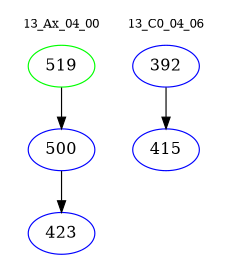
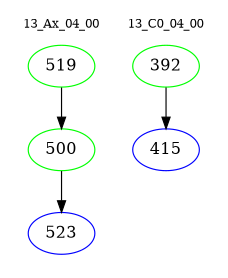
(166, 25) -> (166, 25)
(166, 66) -> (166, 66)
(62, 150) -> (62, 150)
(62, 233) -> (62, 233)
